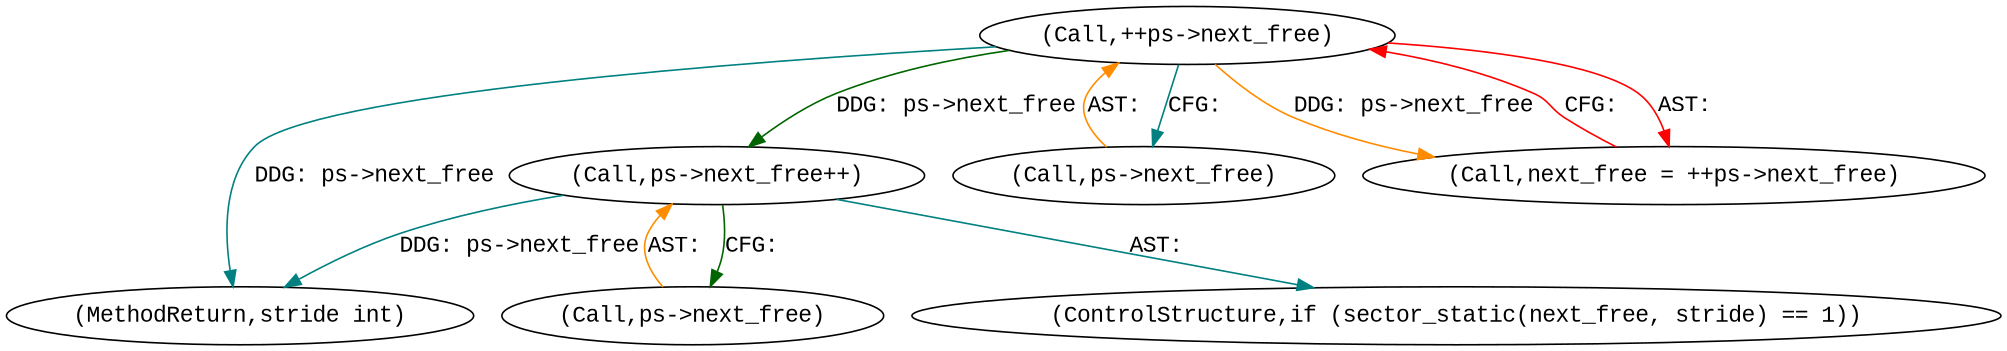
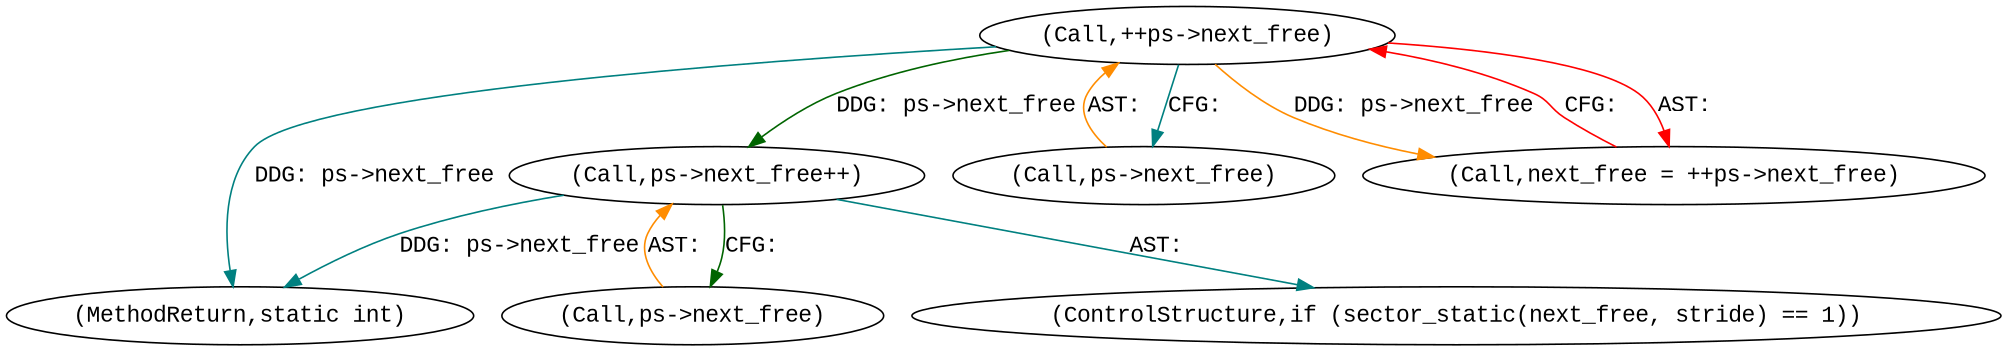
(240, 316) -> (240, 316)
